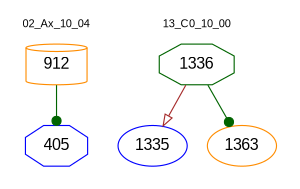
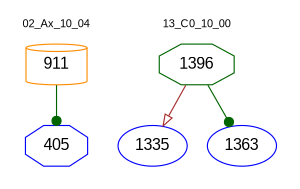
(57, 64) -> (57, 64)
(197, 64) -> (197, 64)
(242, 146) -> (242, 146)
